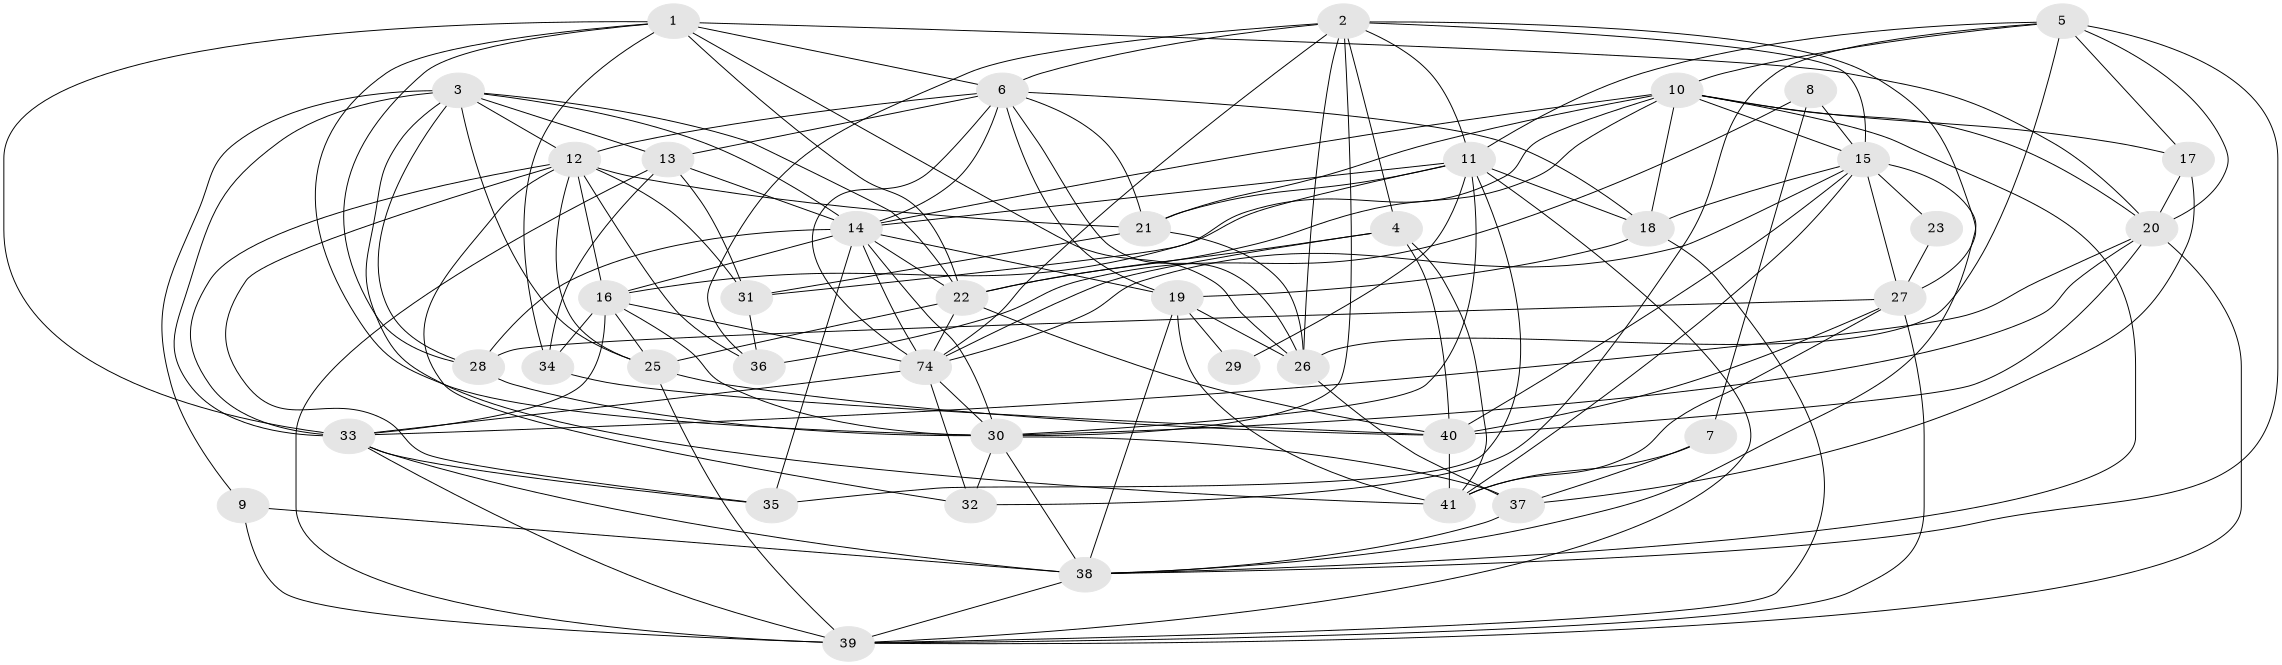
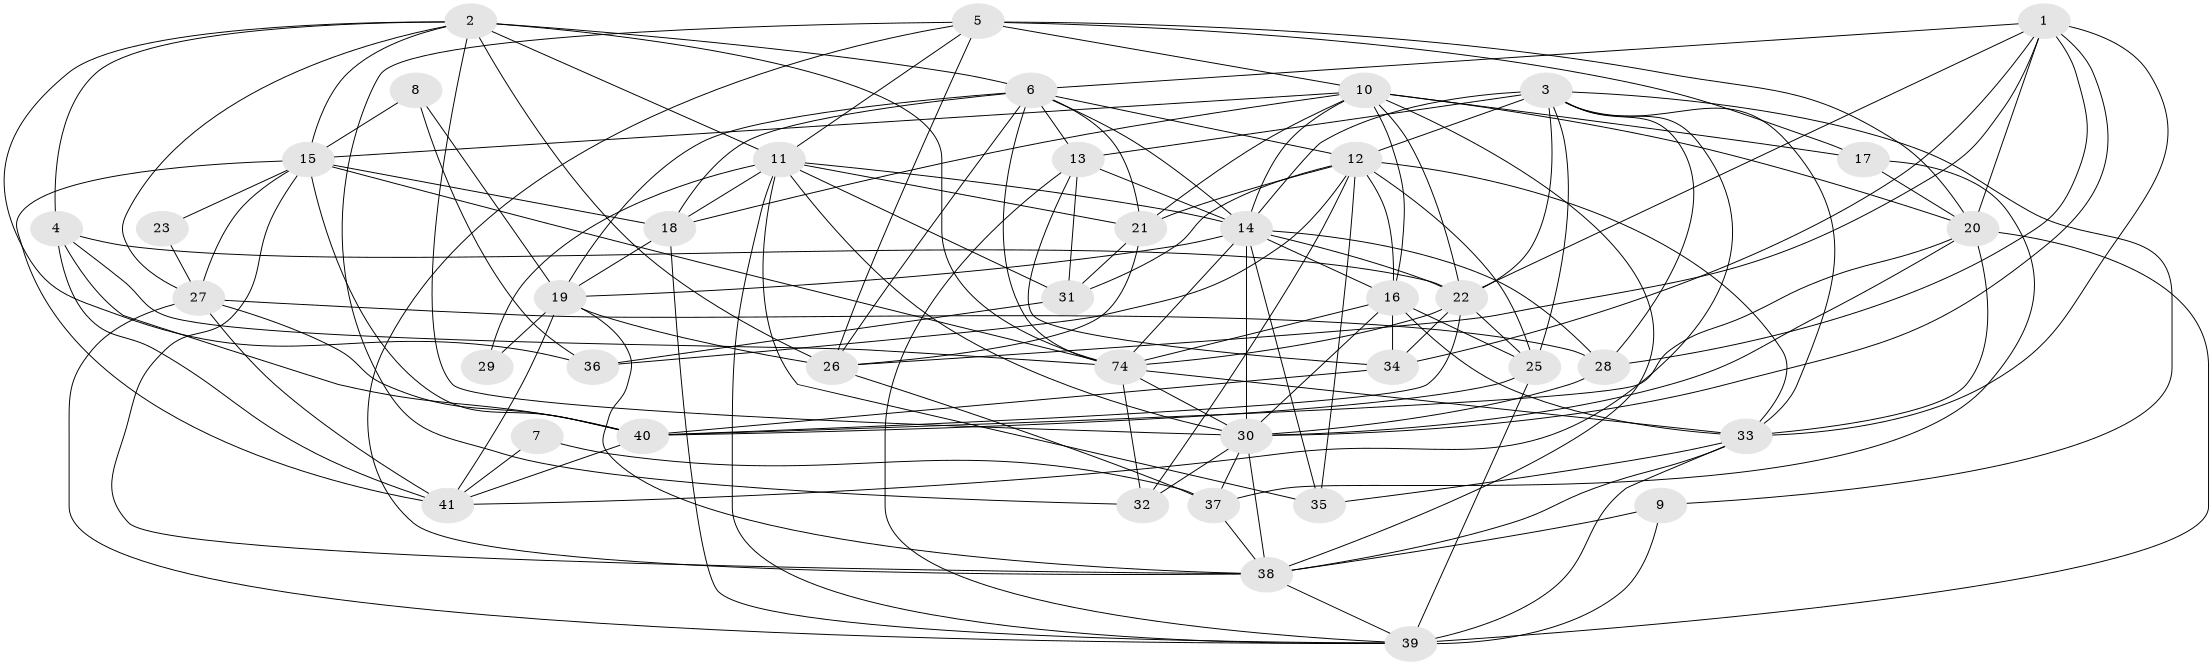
(1763, 256) -> (482, 185)
none -> (1422, 337)
